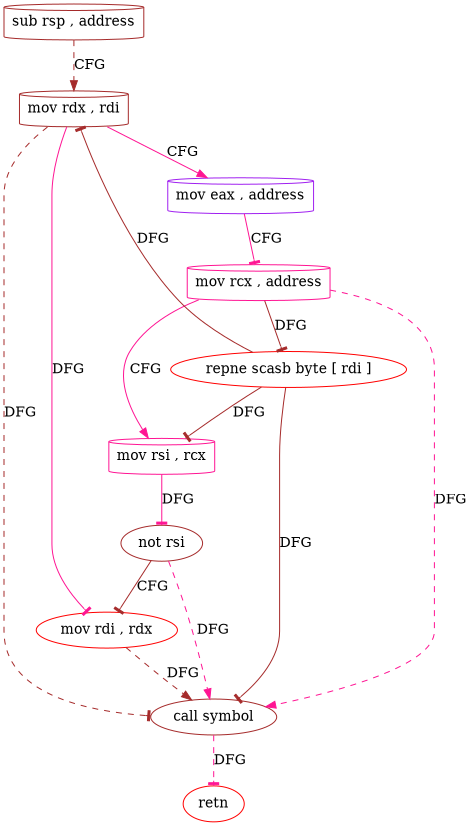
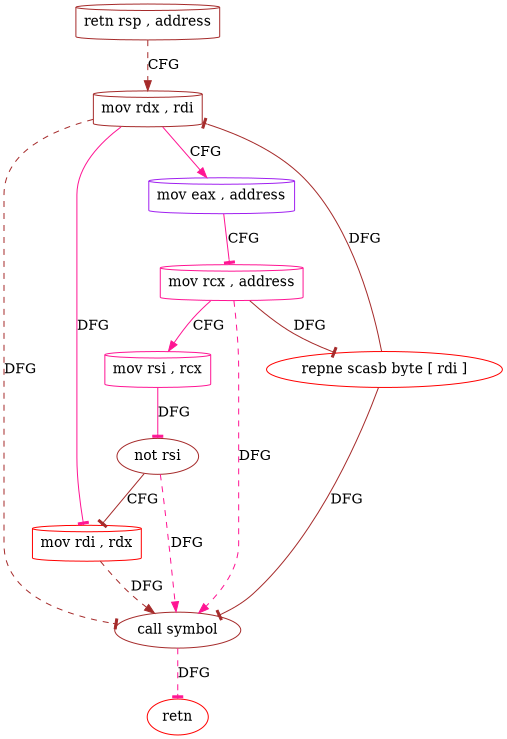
(74, 22) -> (148, 22)
(225, 410) -> none
(107, 630) -> (87, 543)
